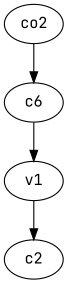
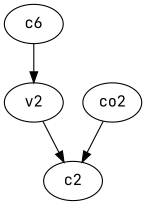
(34, 58) -> (95, 137)
(34, 181) -> (34, 102)
